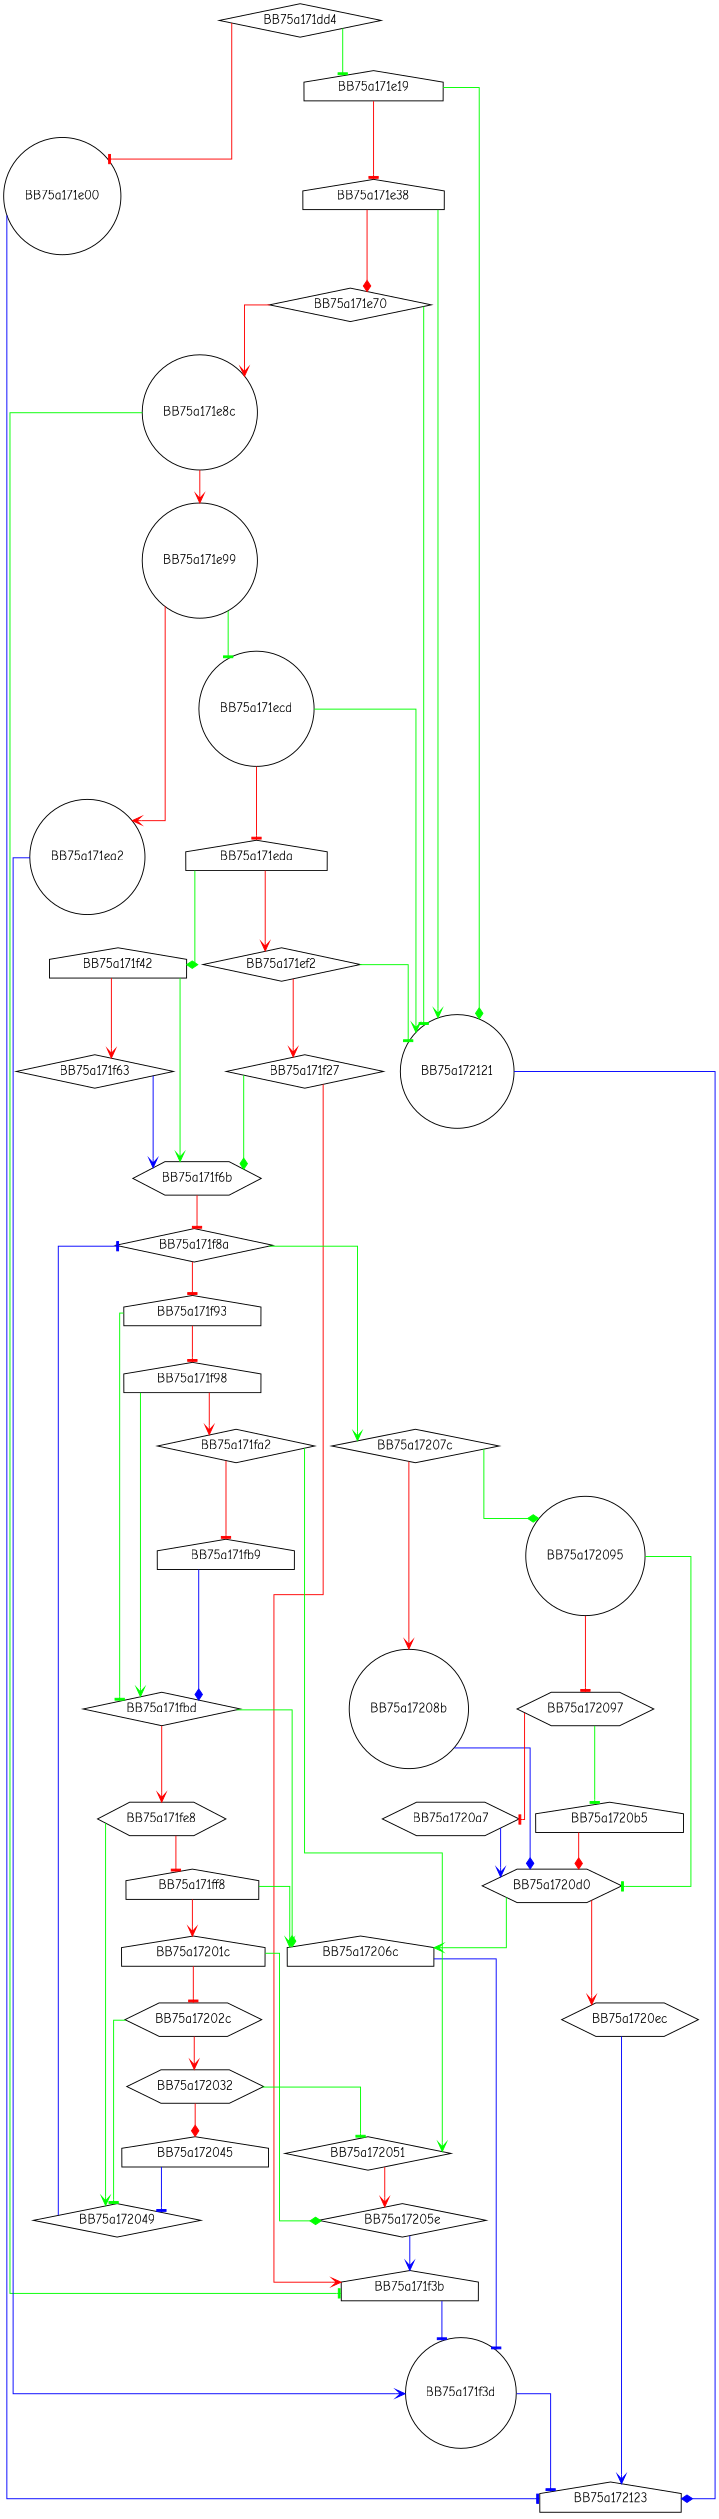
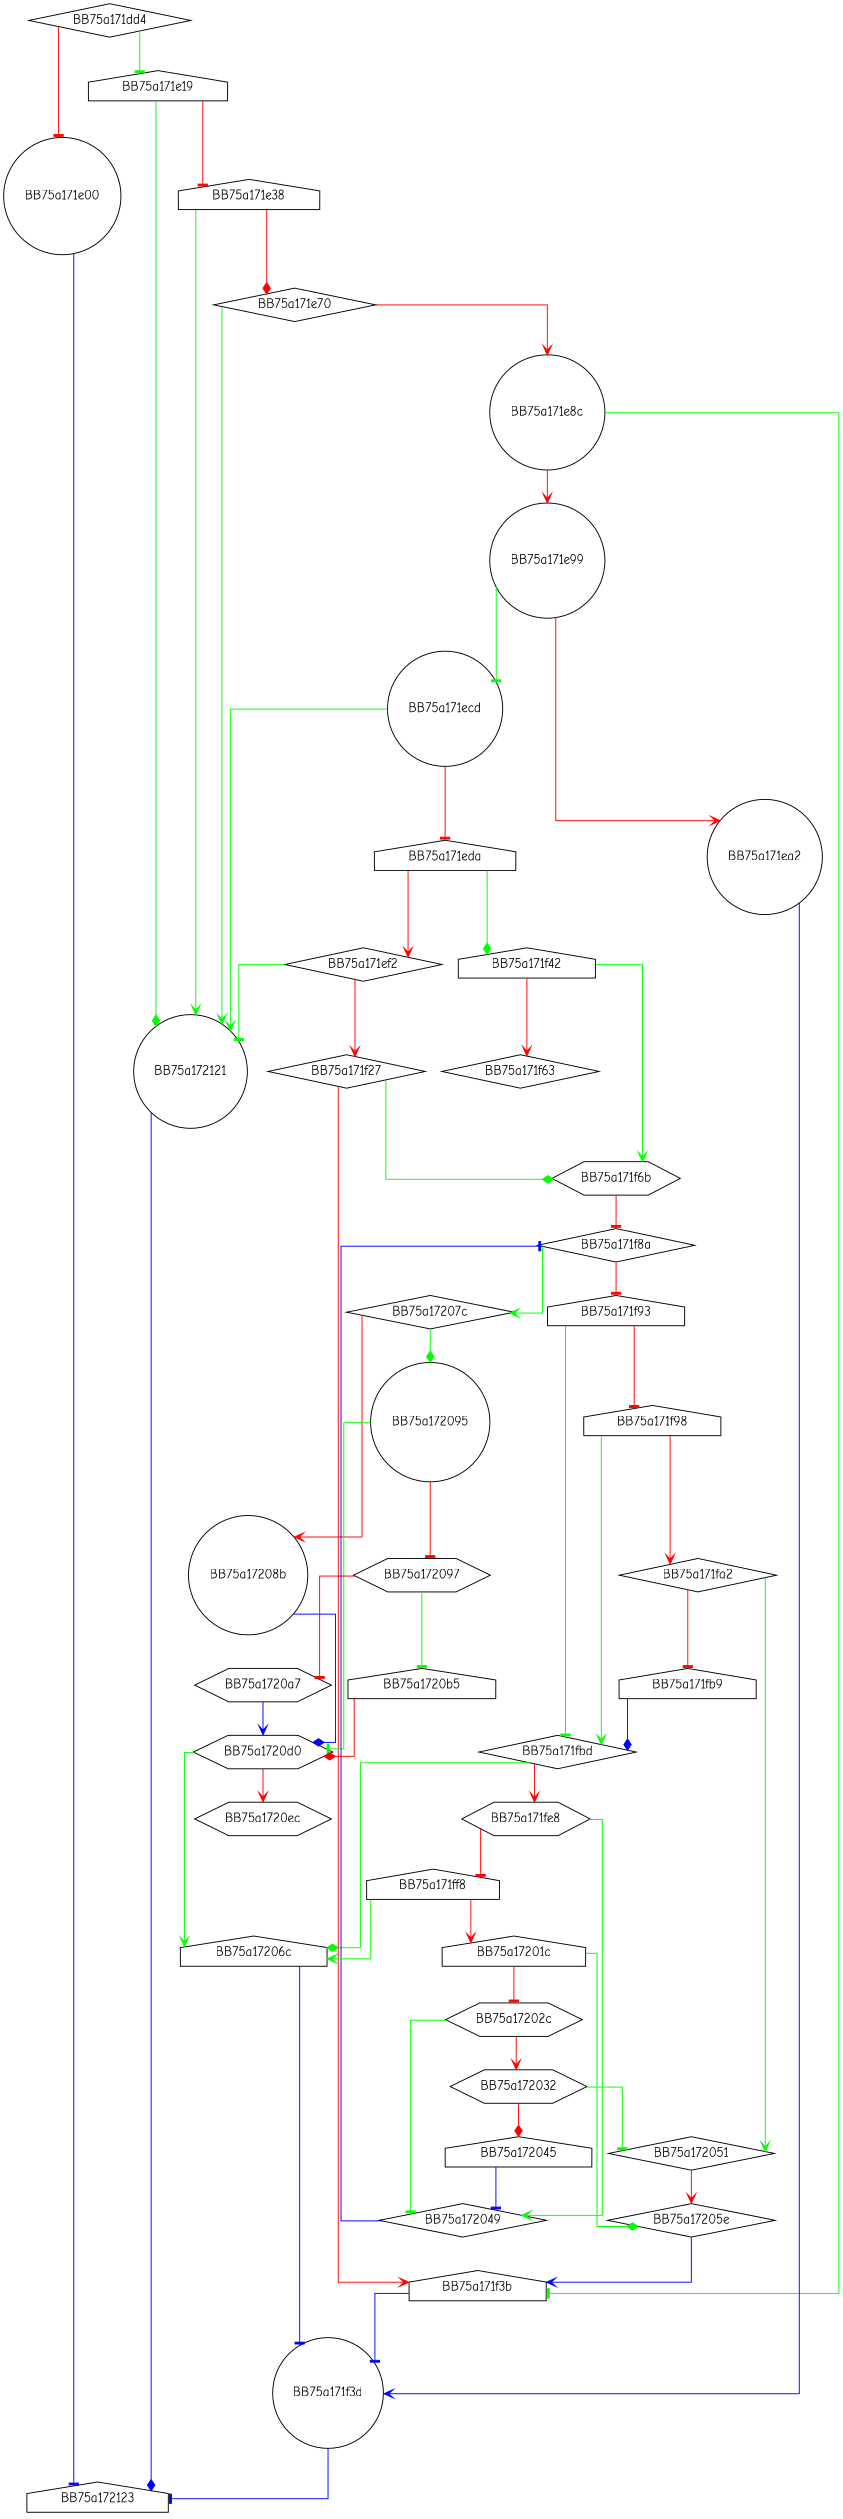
(424, 664) -> (222, 661)
(153, 1117) -> none
(622, 2255) -> none
